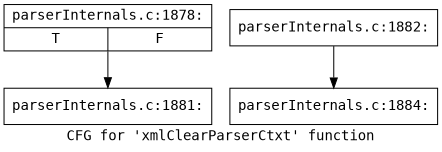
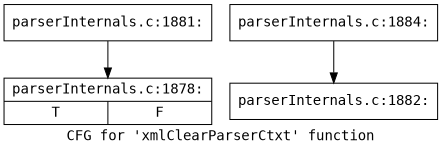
(334, 62) -> (334, 57)
(108, 64) -> (108, 55)
